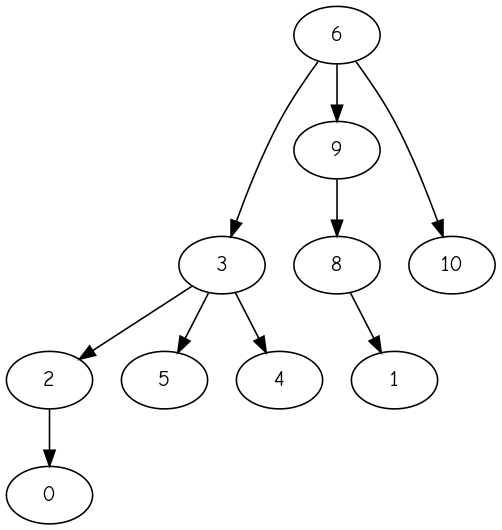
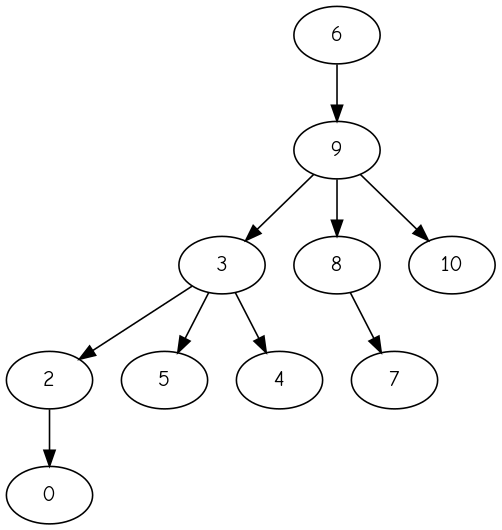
(271, 138) -> (285, 202)
(403, 138) -> (389, 202)
(395, 380) -> (395, 380)
